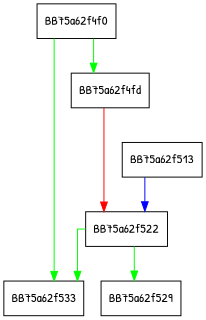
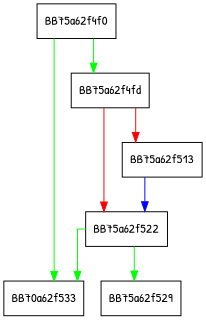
none -> (136, 120)
(44, 298) -> (44, 298)
